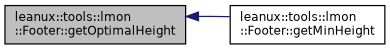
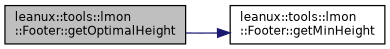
(214, 16) -> (202, 33)
